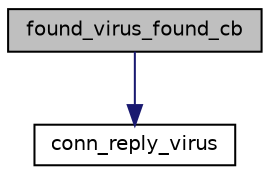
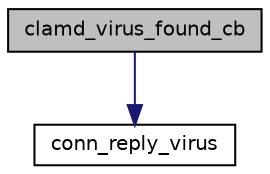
(135, 30) -> (135, 30)
